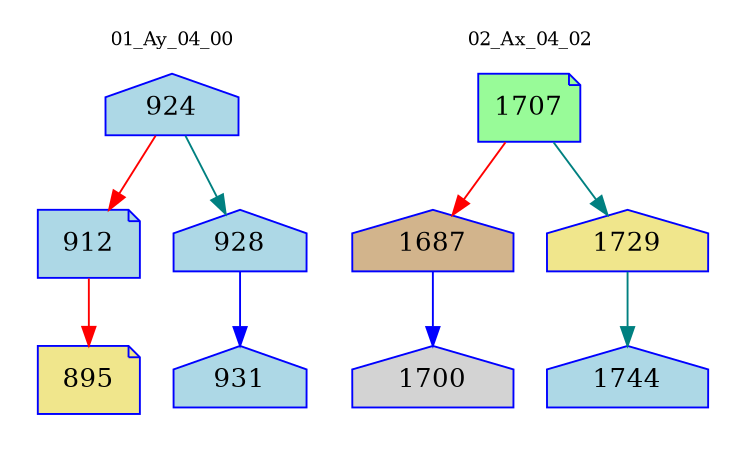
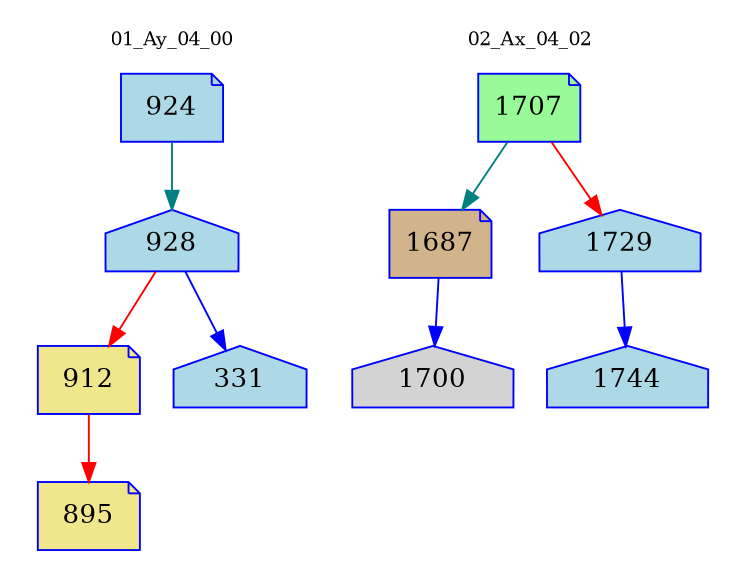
(172, 108) -> (172, 108)
(137, 165) -> (137, 301)
(485, 171) -> (490, 168)
(575, 171) -> (571, 171)
(89, 244) -> (89, 380)
(433, 244) -> (440, 244)
(628, 244) -> (620, 244)
(628, 299) -> (623, 299)
(240, 380) -> (240, 380)
